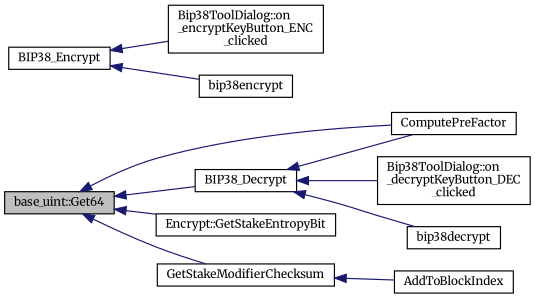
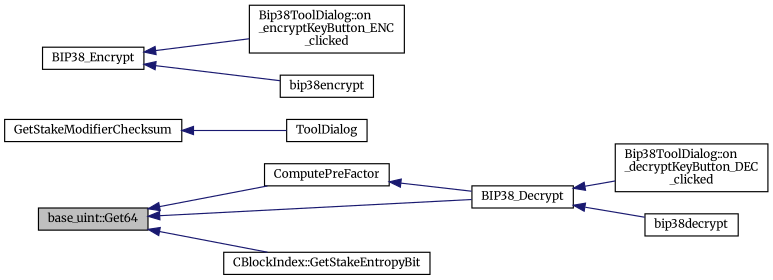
(356, 150) -> (436, 187)
(246, 225) -> (327, 263)
(148, 244) -> none
(454, 282) -> (327, 131)
